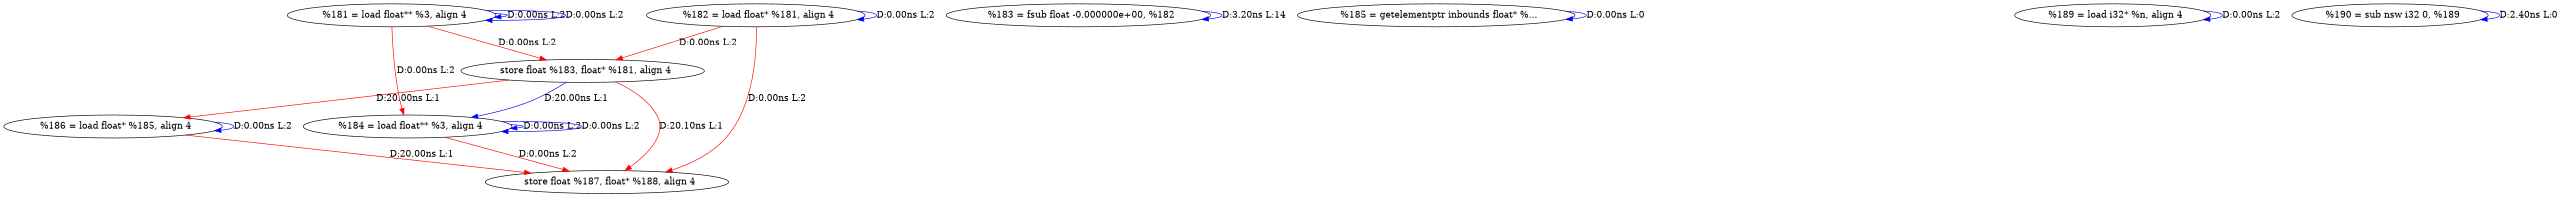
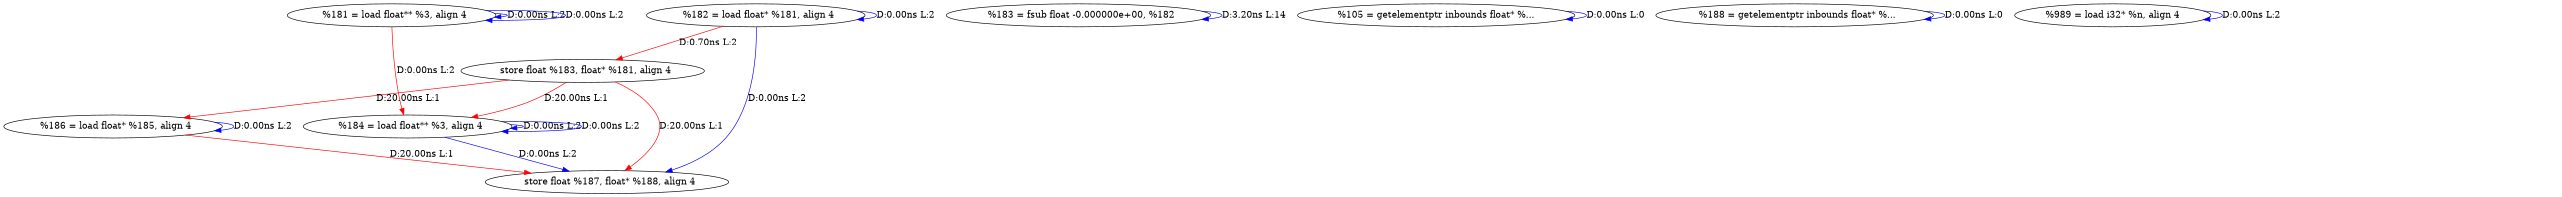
(1436, 15) -> (1436, 15)
none -> (1795, 15)
(2113, 15) -> (2113, 15)
(2390, 15) -> none
(484, 42) -> none
(708, 43) -> (708, 43)
(524, 104) -> (524, 104)
(740, 115) -> (740, 115)
(691, 126) -> (691, 126)
(504, 153) -> (504, 153)
